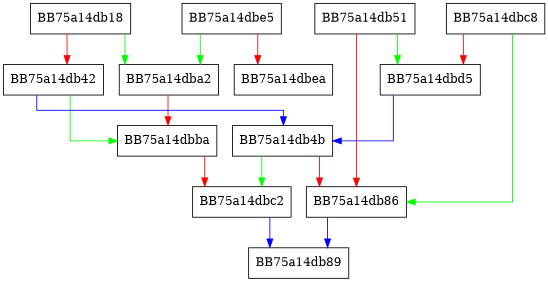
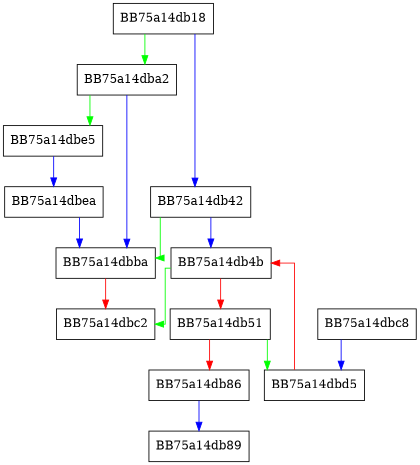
(67, 45) -> (195, 106)
(200, 45) -> (90, 106)
(258, 45) -> (54, 167)
(463, 45) -> (341, 350)
(168, 105) -> (127, 167)
(390, 141) -> (294, 309)
(320, 167) -> (221, 289)
(513, 167) -> none
none -> (80, 228)
(270, 228) -> none
